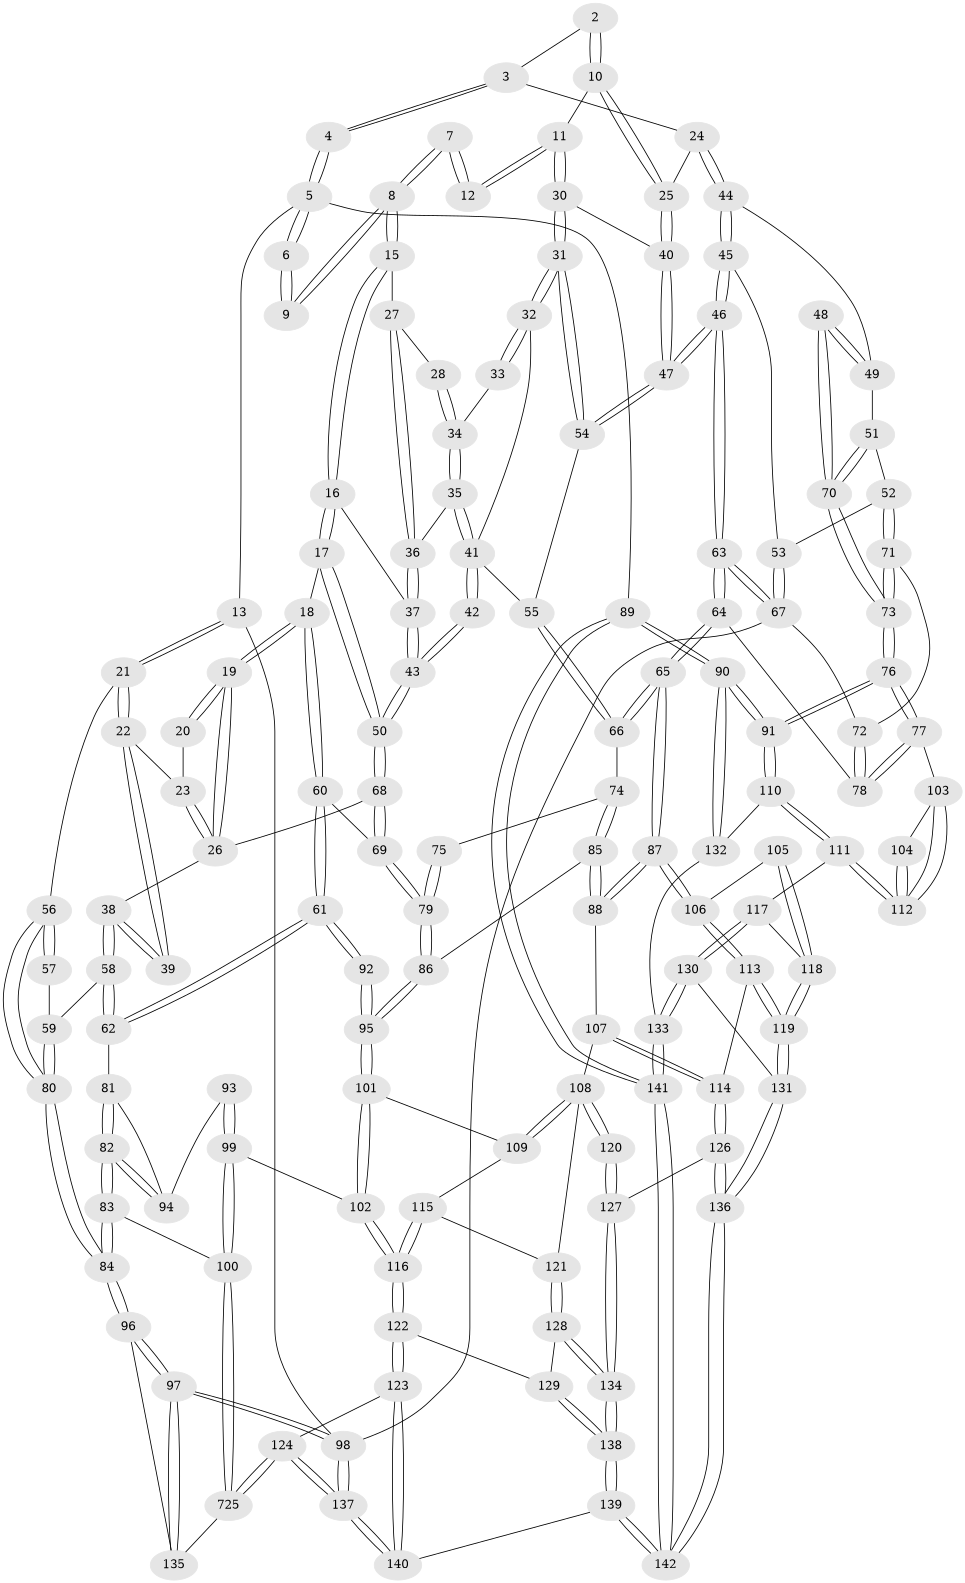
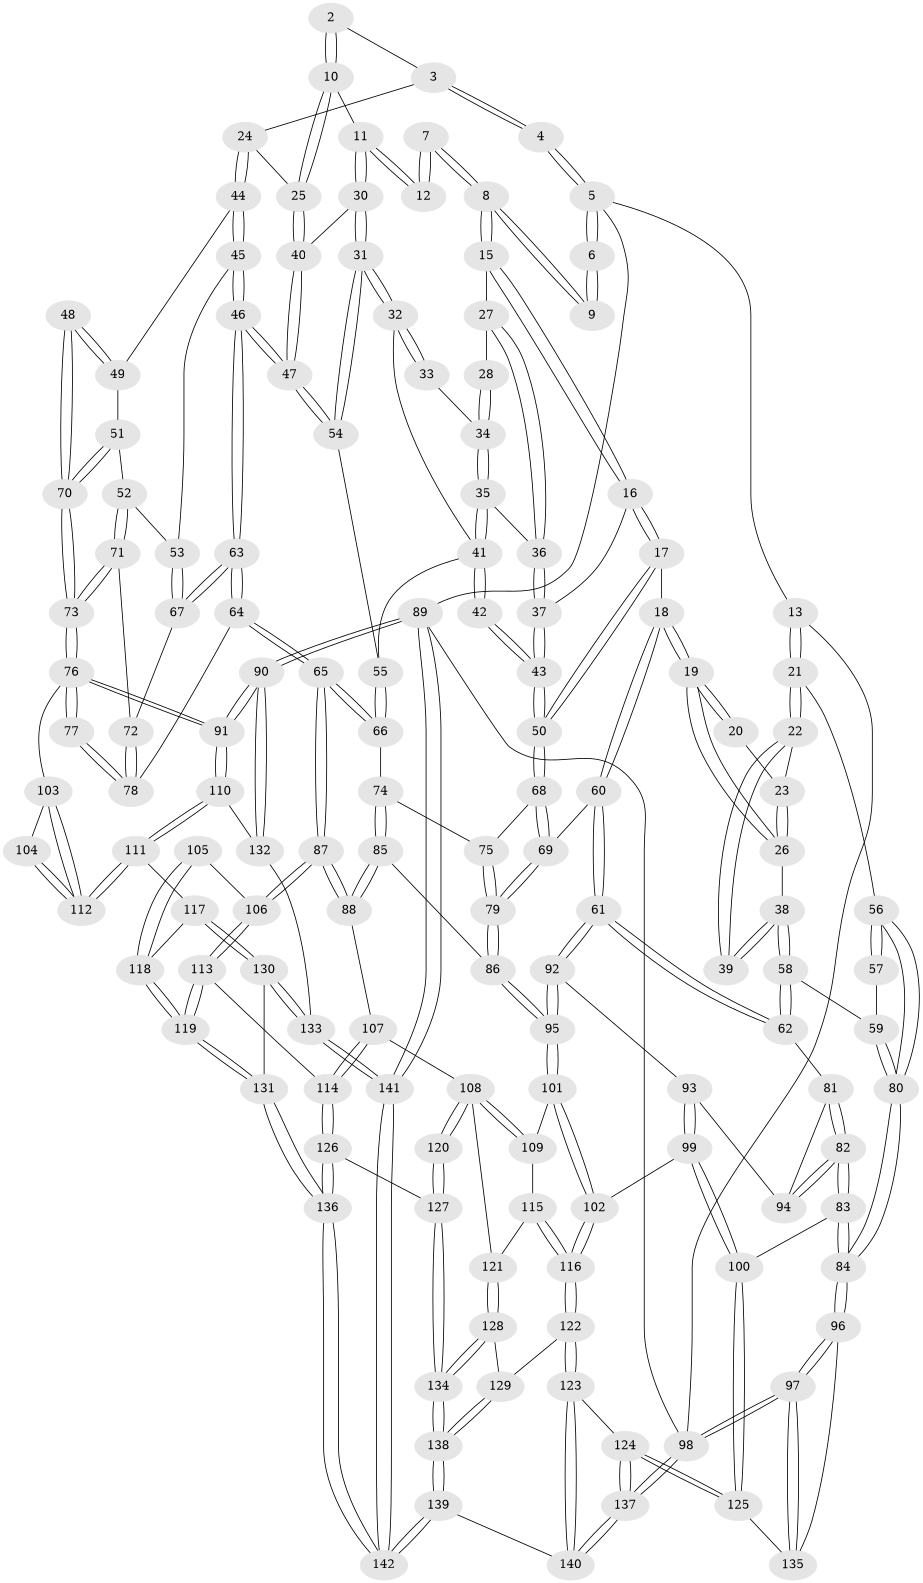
(929, 762) -> (39, 729)
(300, 825) -> (513, 821)
(483, 989) -> (644, 970)
none -> (621, 1030)
(229, 1506) -> (738, 1506)
